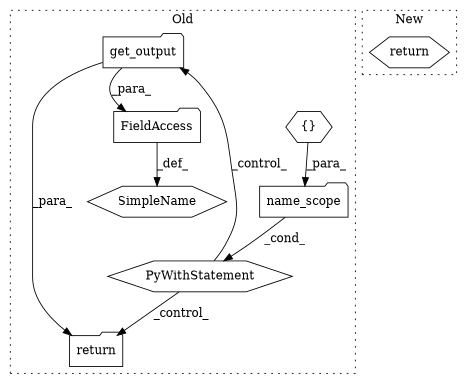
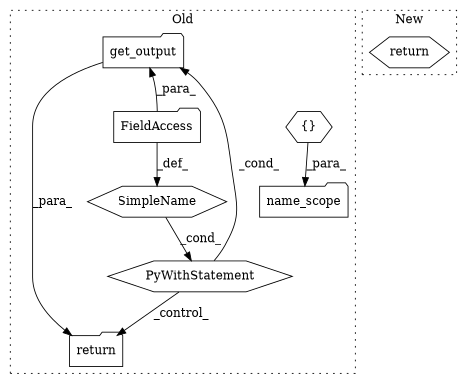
(110, 87) -> (156, 94)
(259, 164) -> (259, 164)
(259, 237) -> (176, 235)
